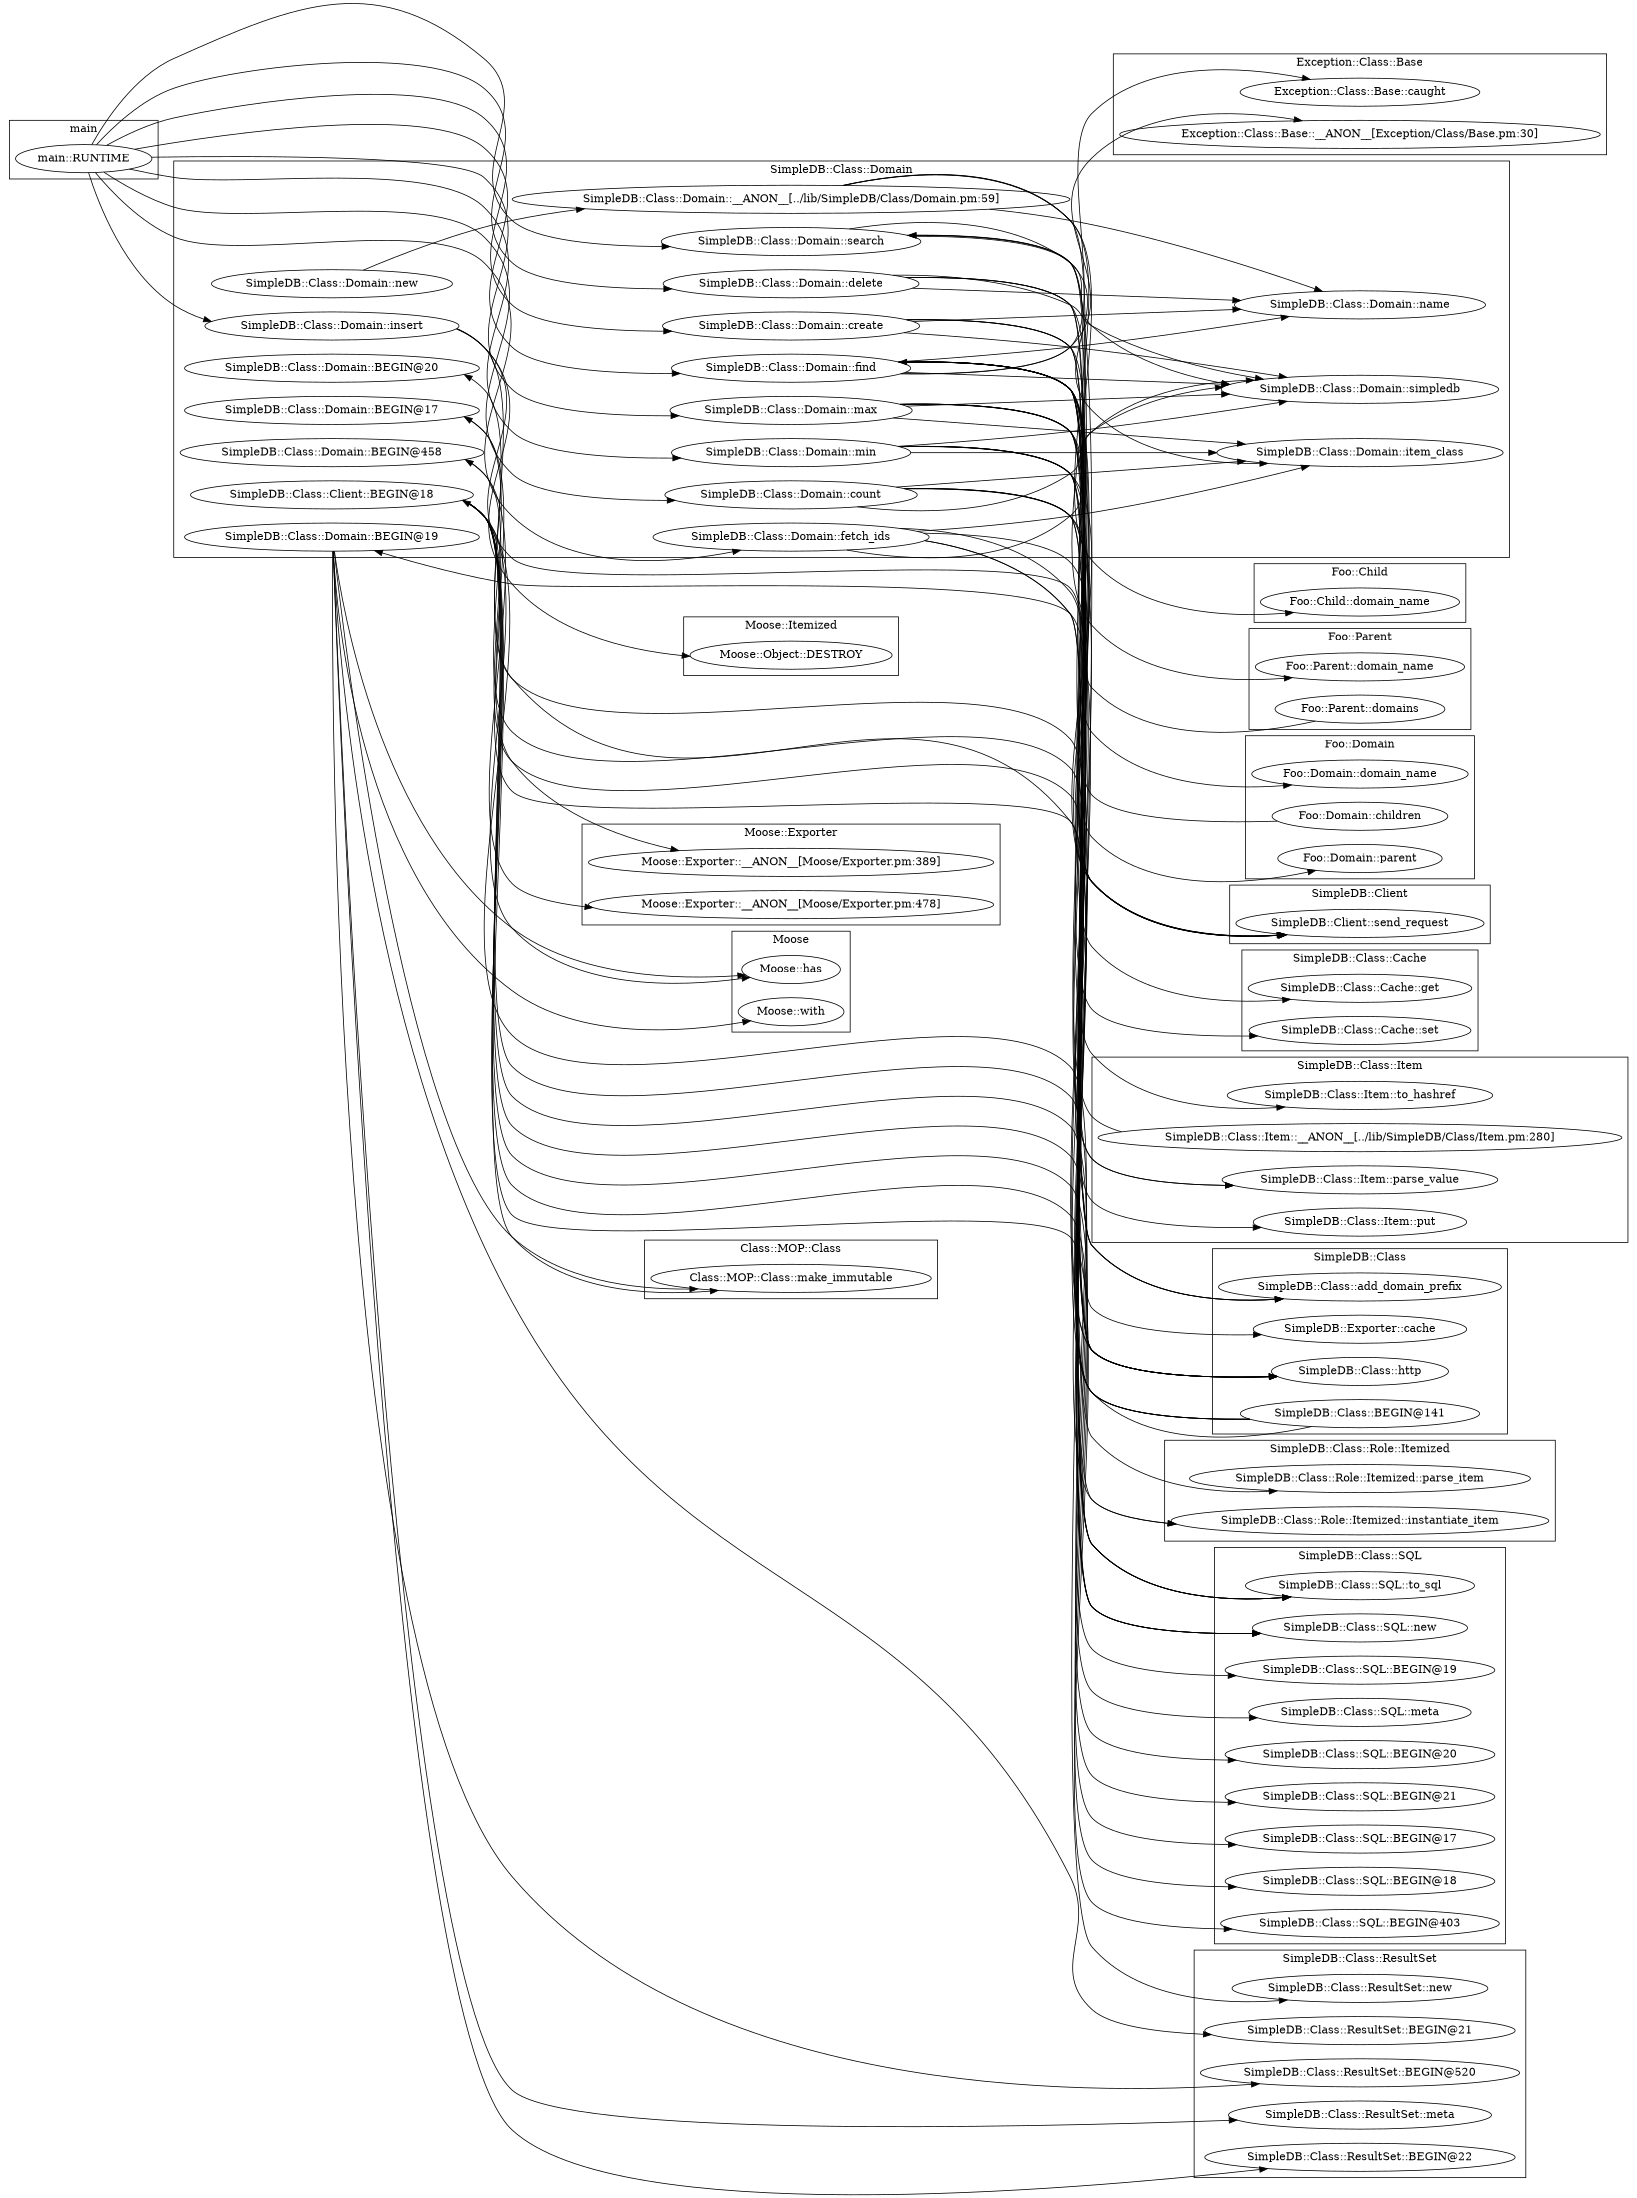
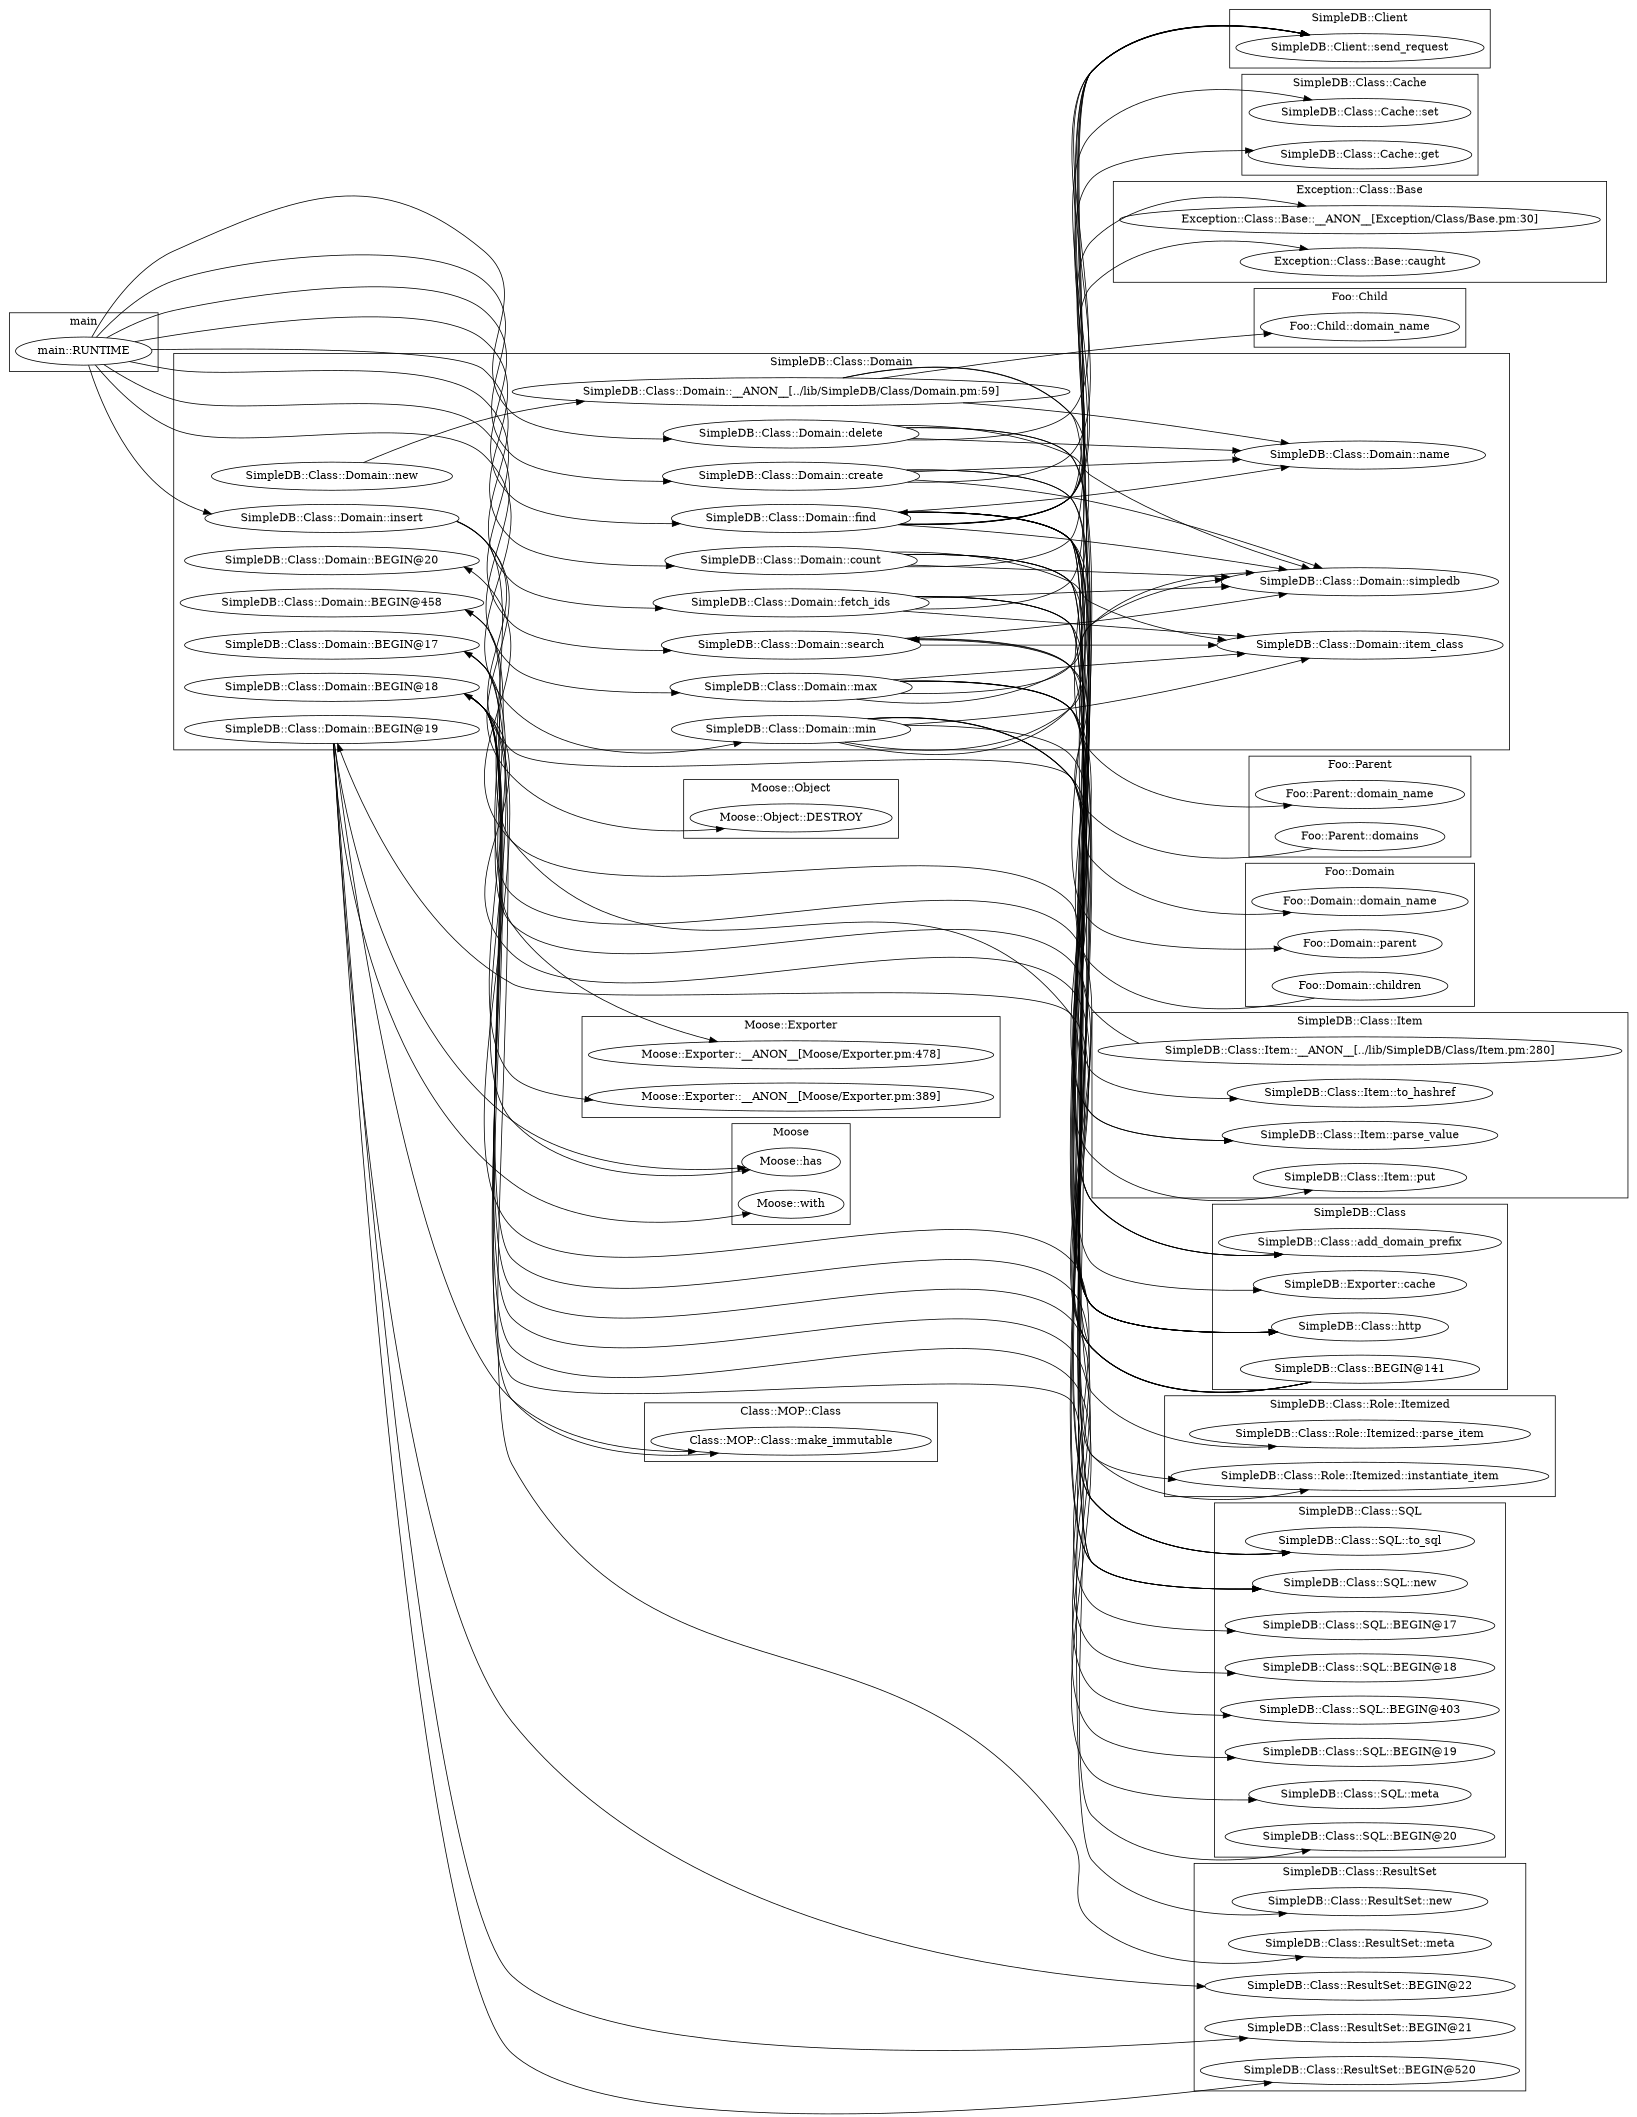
(332, 495) -> (332, 687)
(791, 626) -> (791, 789)
(416, 1687) -> (561, 1532)
(1360, 1797) -> none
